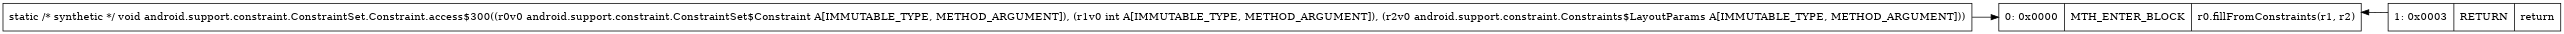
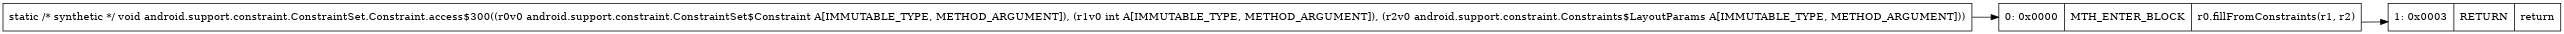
(2378, 12) -> (2371, 22)
